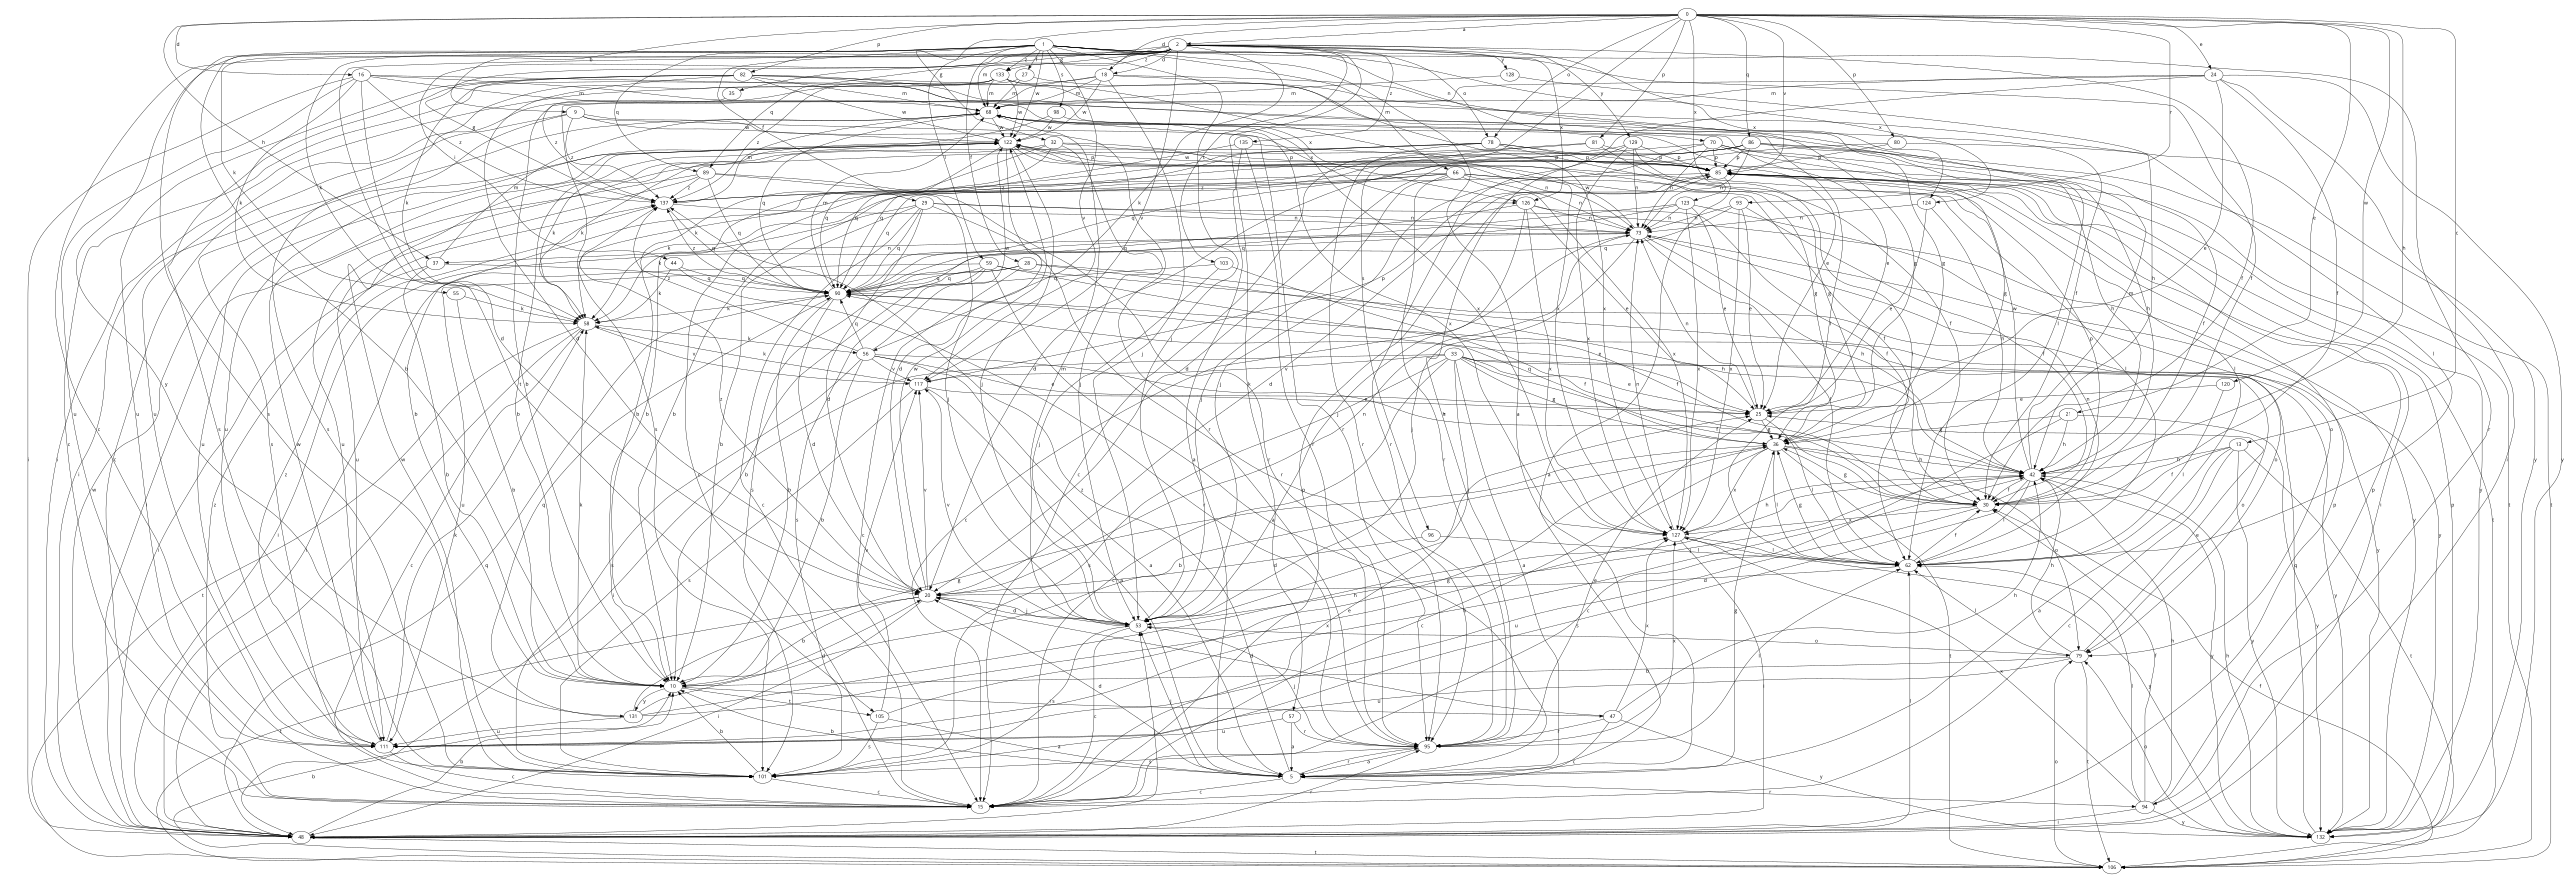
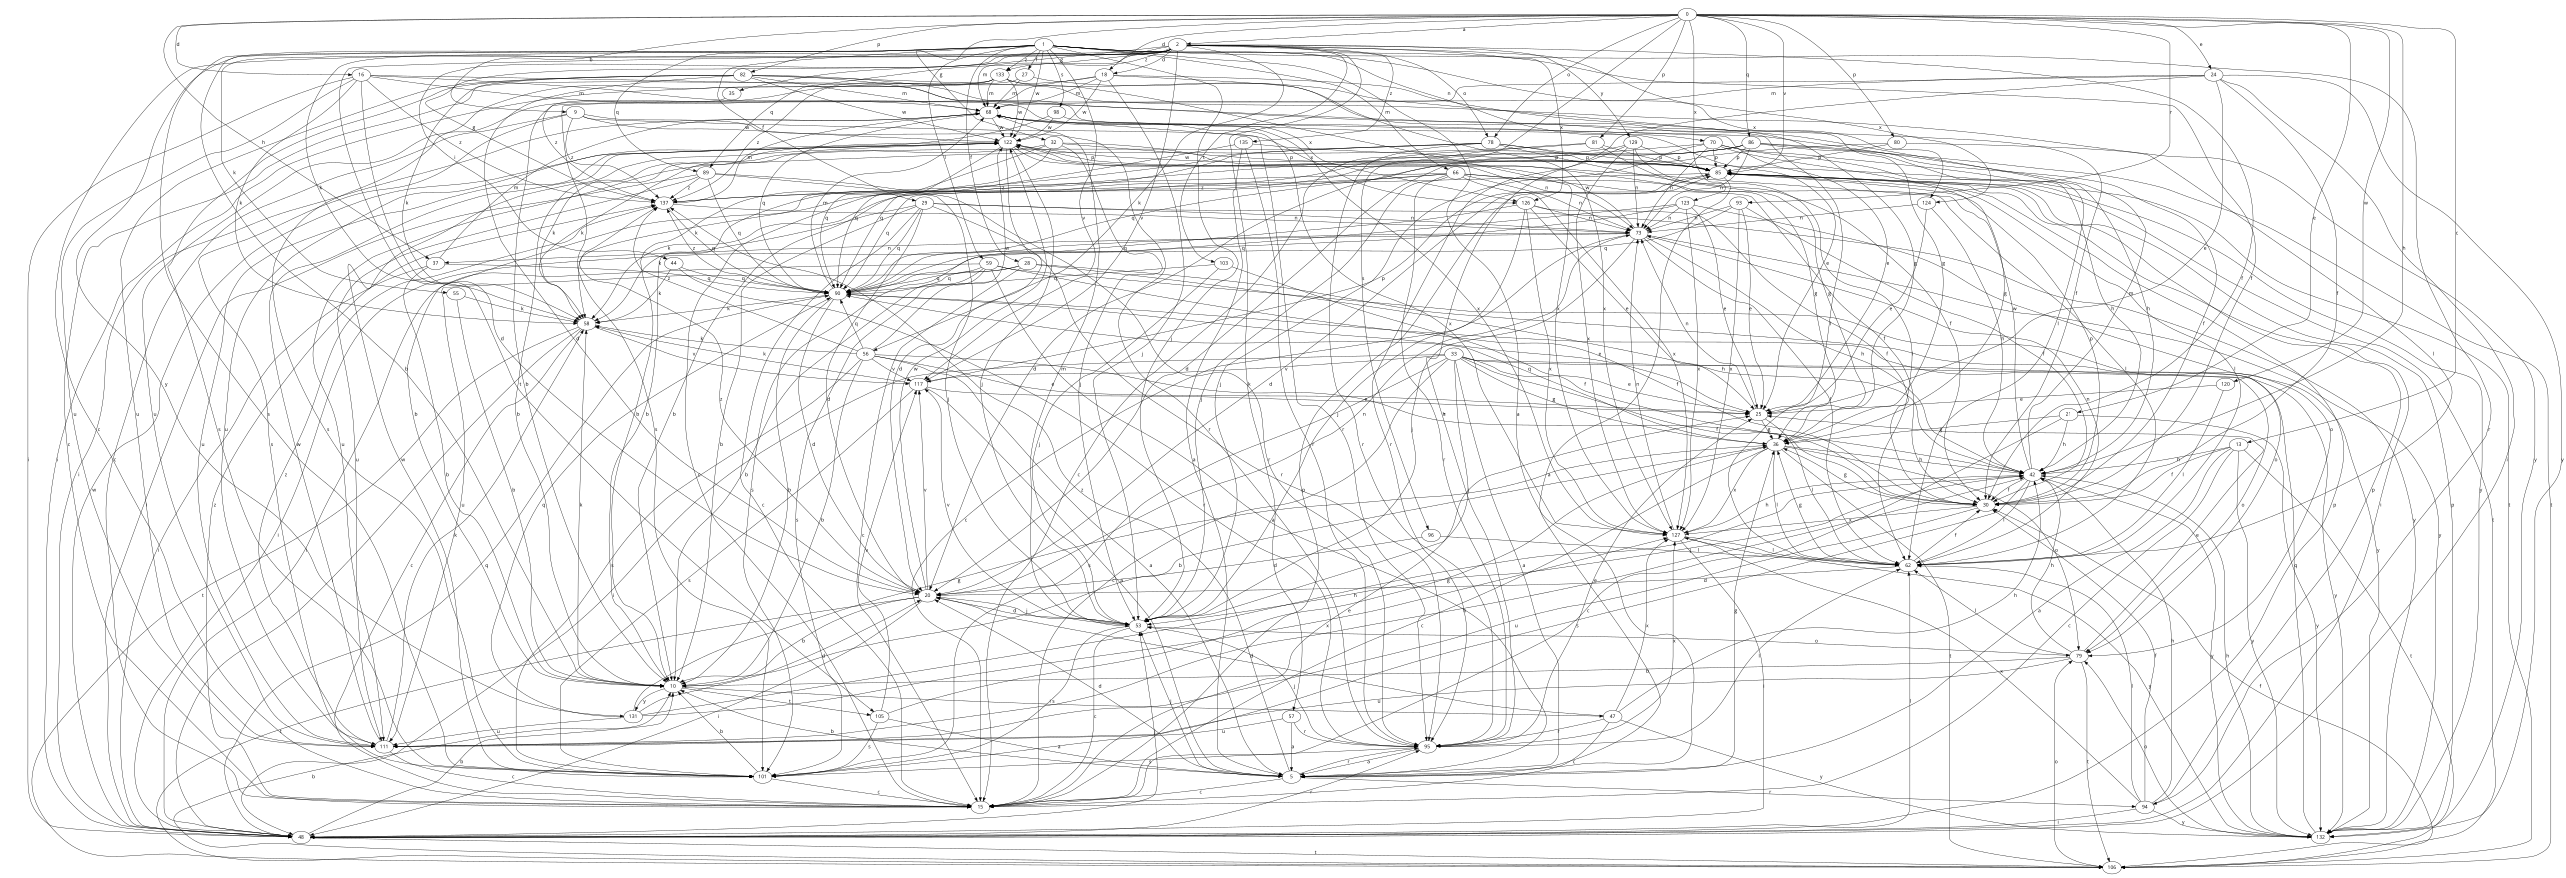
(1510, 75) -> none
(724, 339) -> (727, 344)
